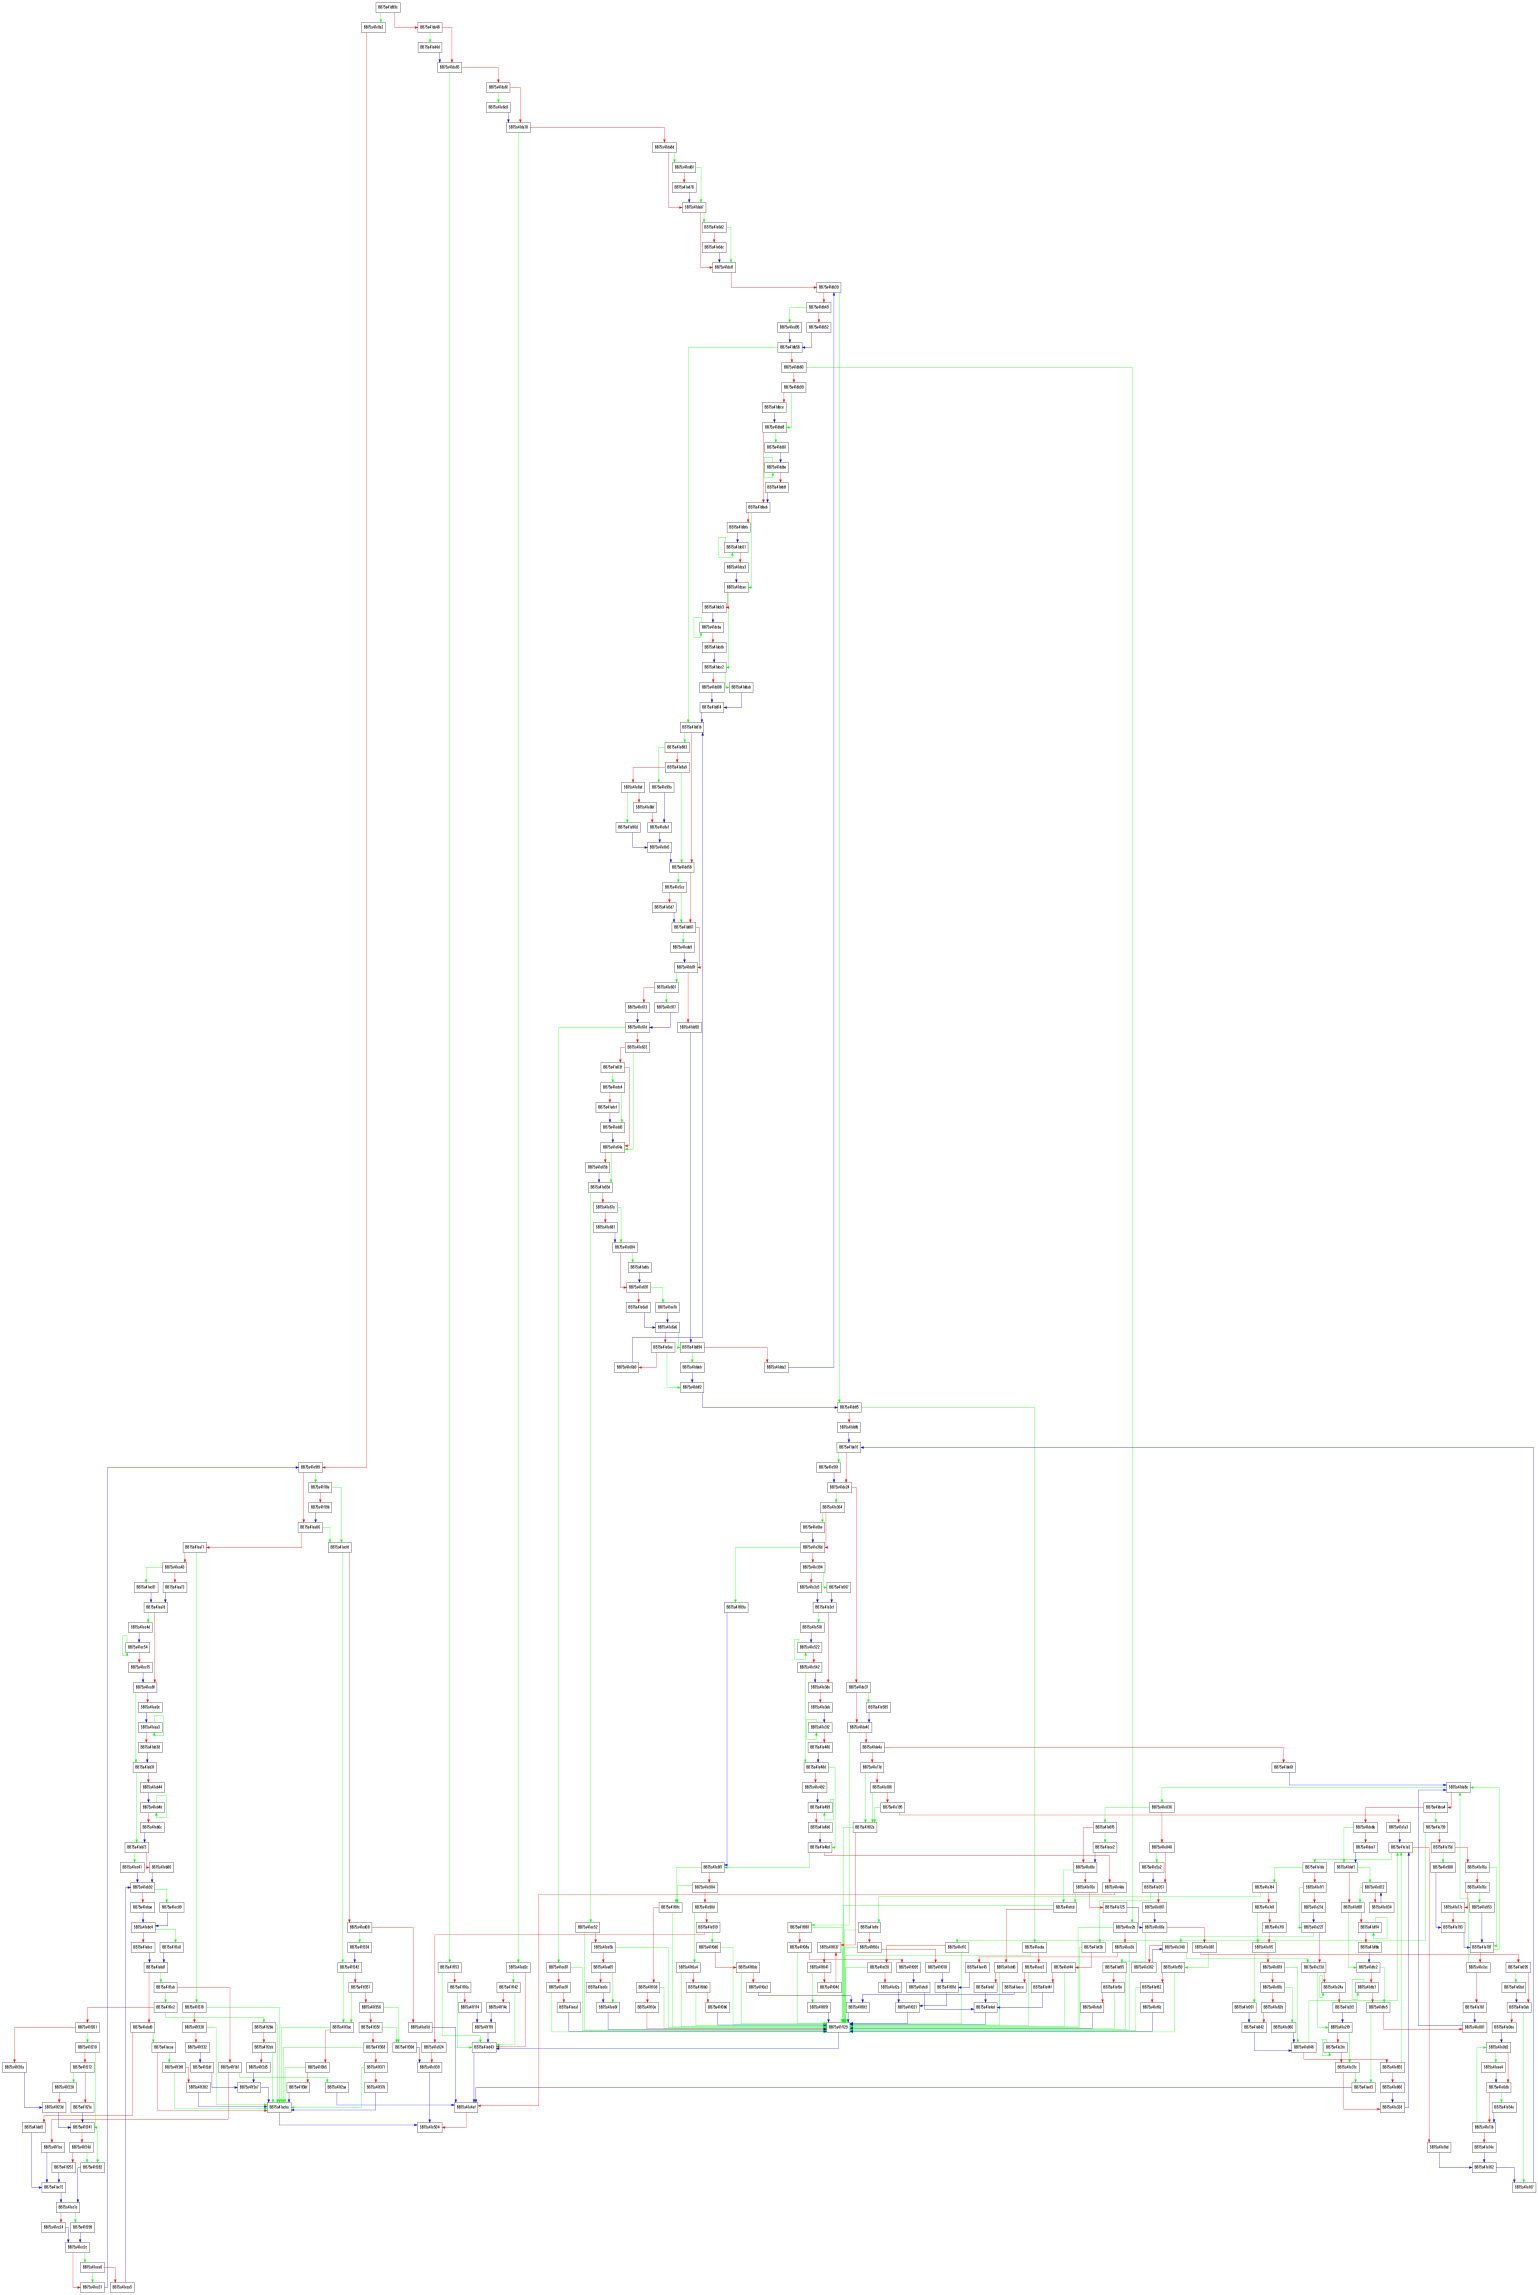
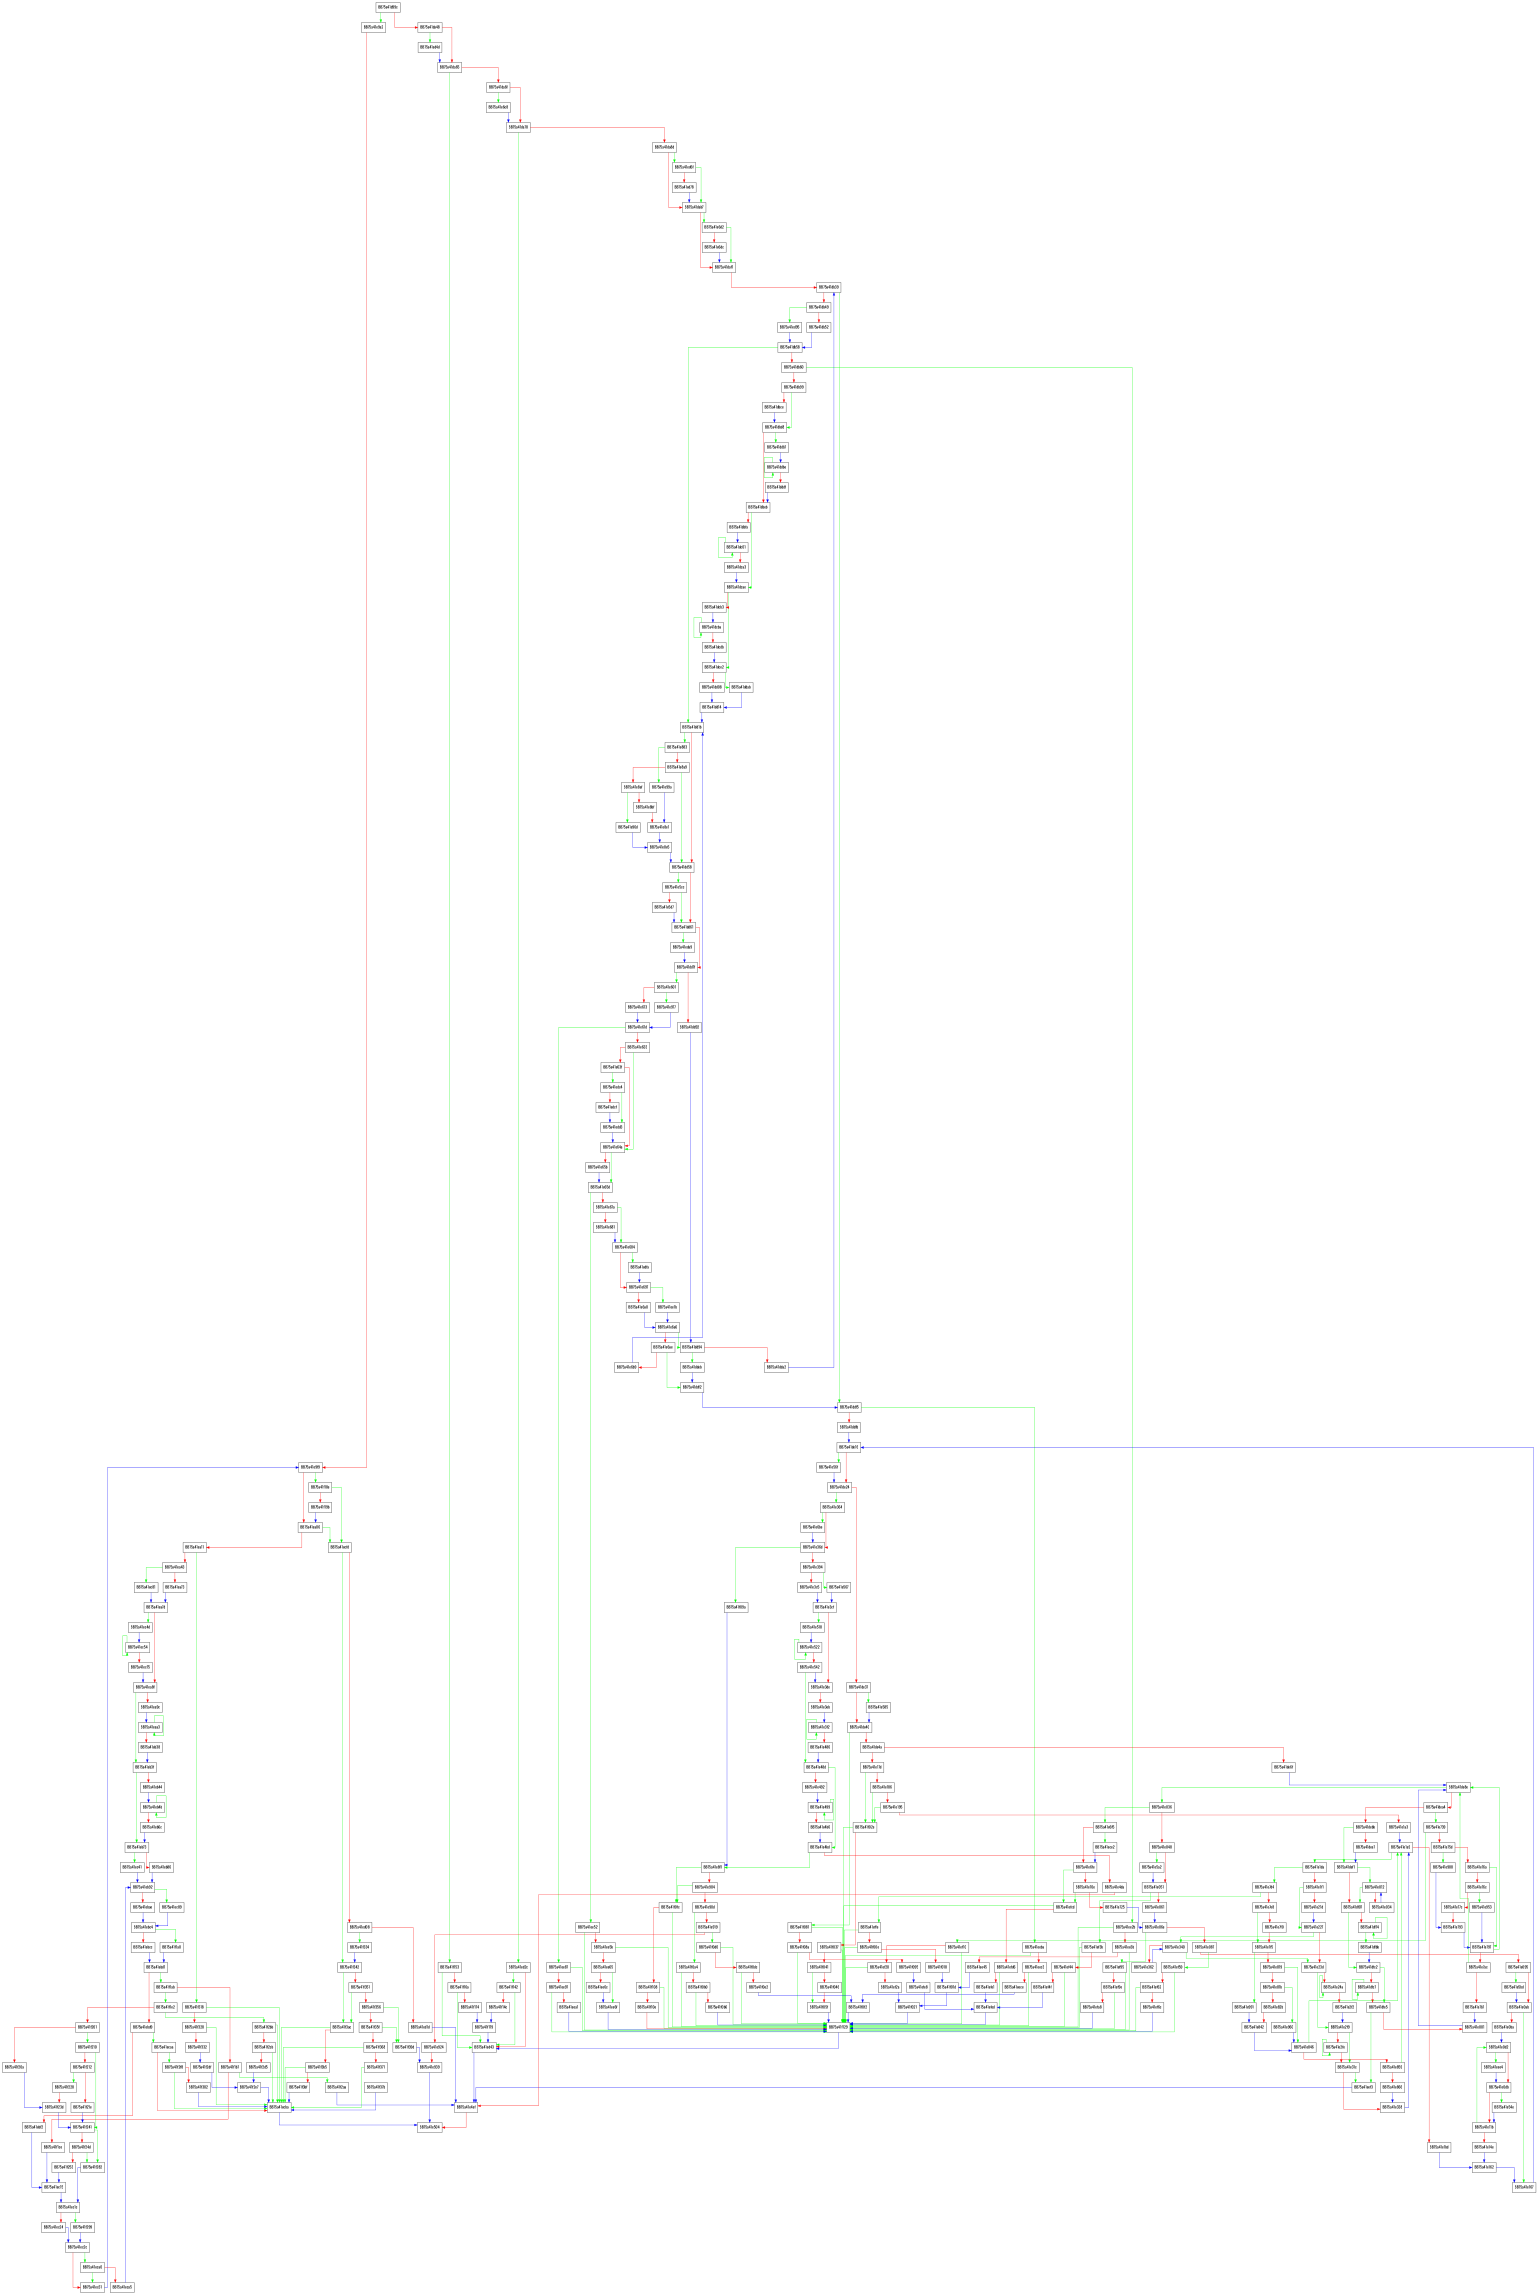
(1366, 1936) -> (1366, 1936)
(836, 1969) -> (824, 1998)
(376, 2076) -> none
